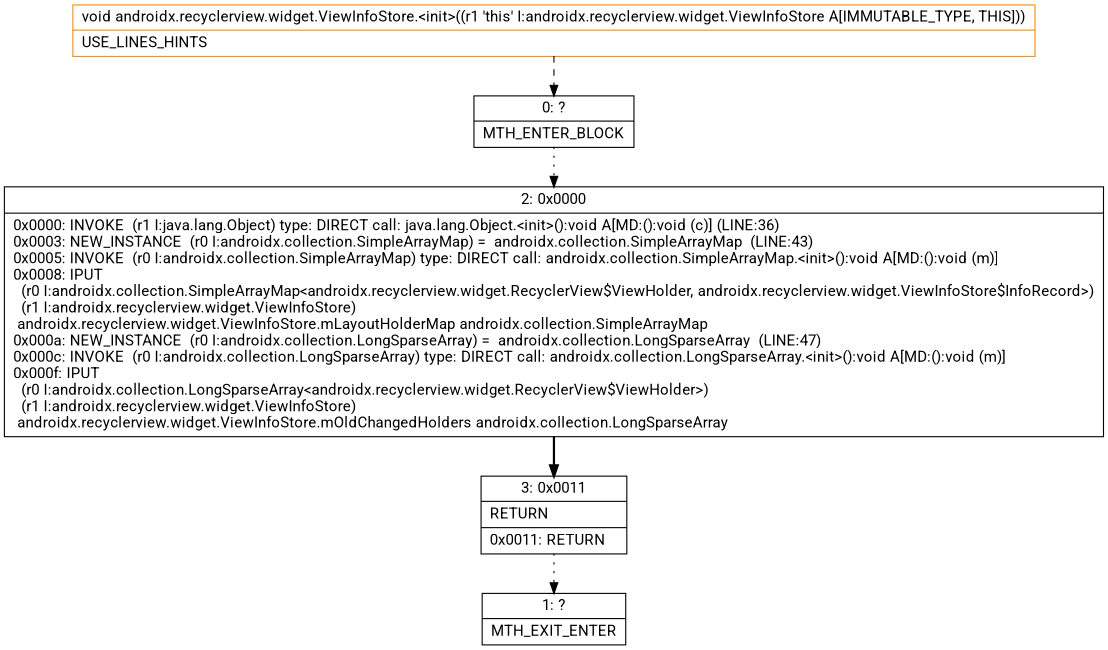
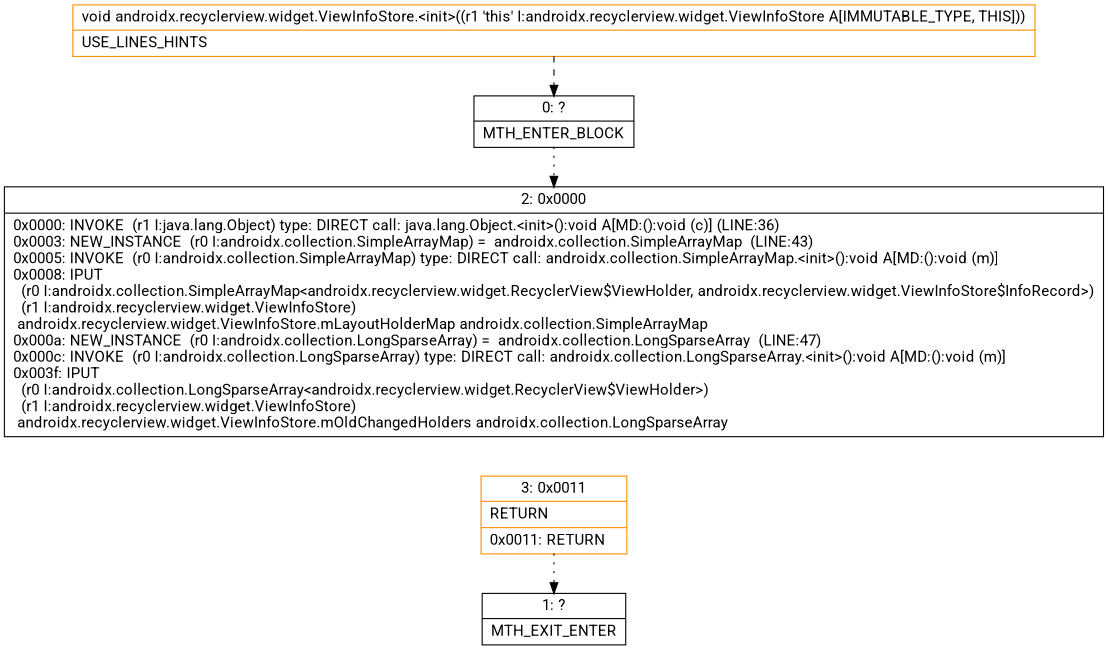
(61, 374) -> (61, 374)
(554, 451) -> none
(554, 515) -> (554, 515)
